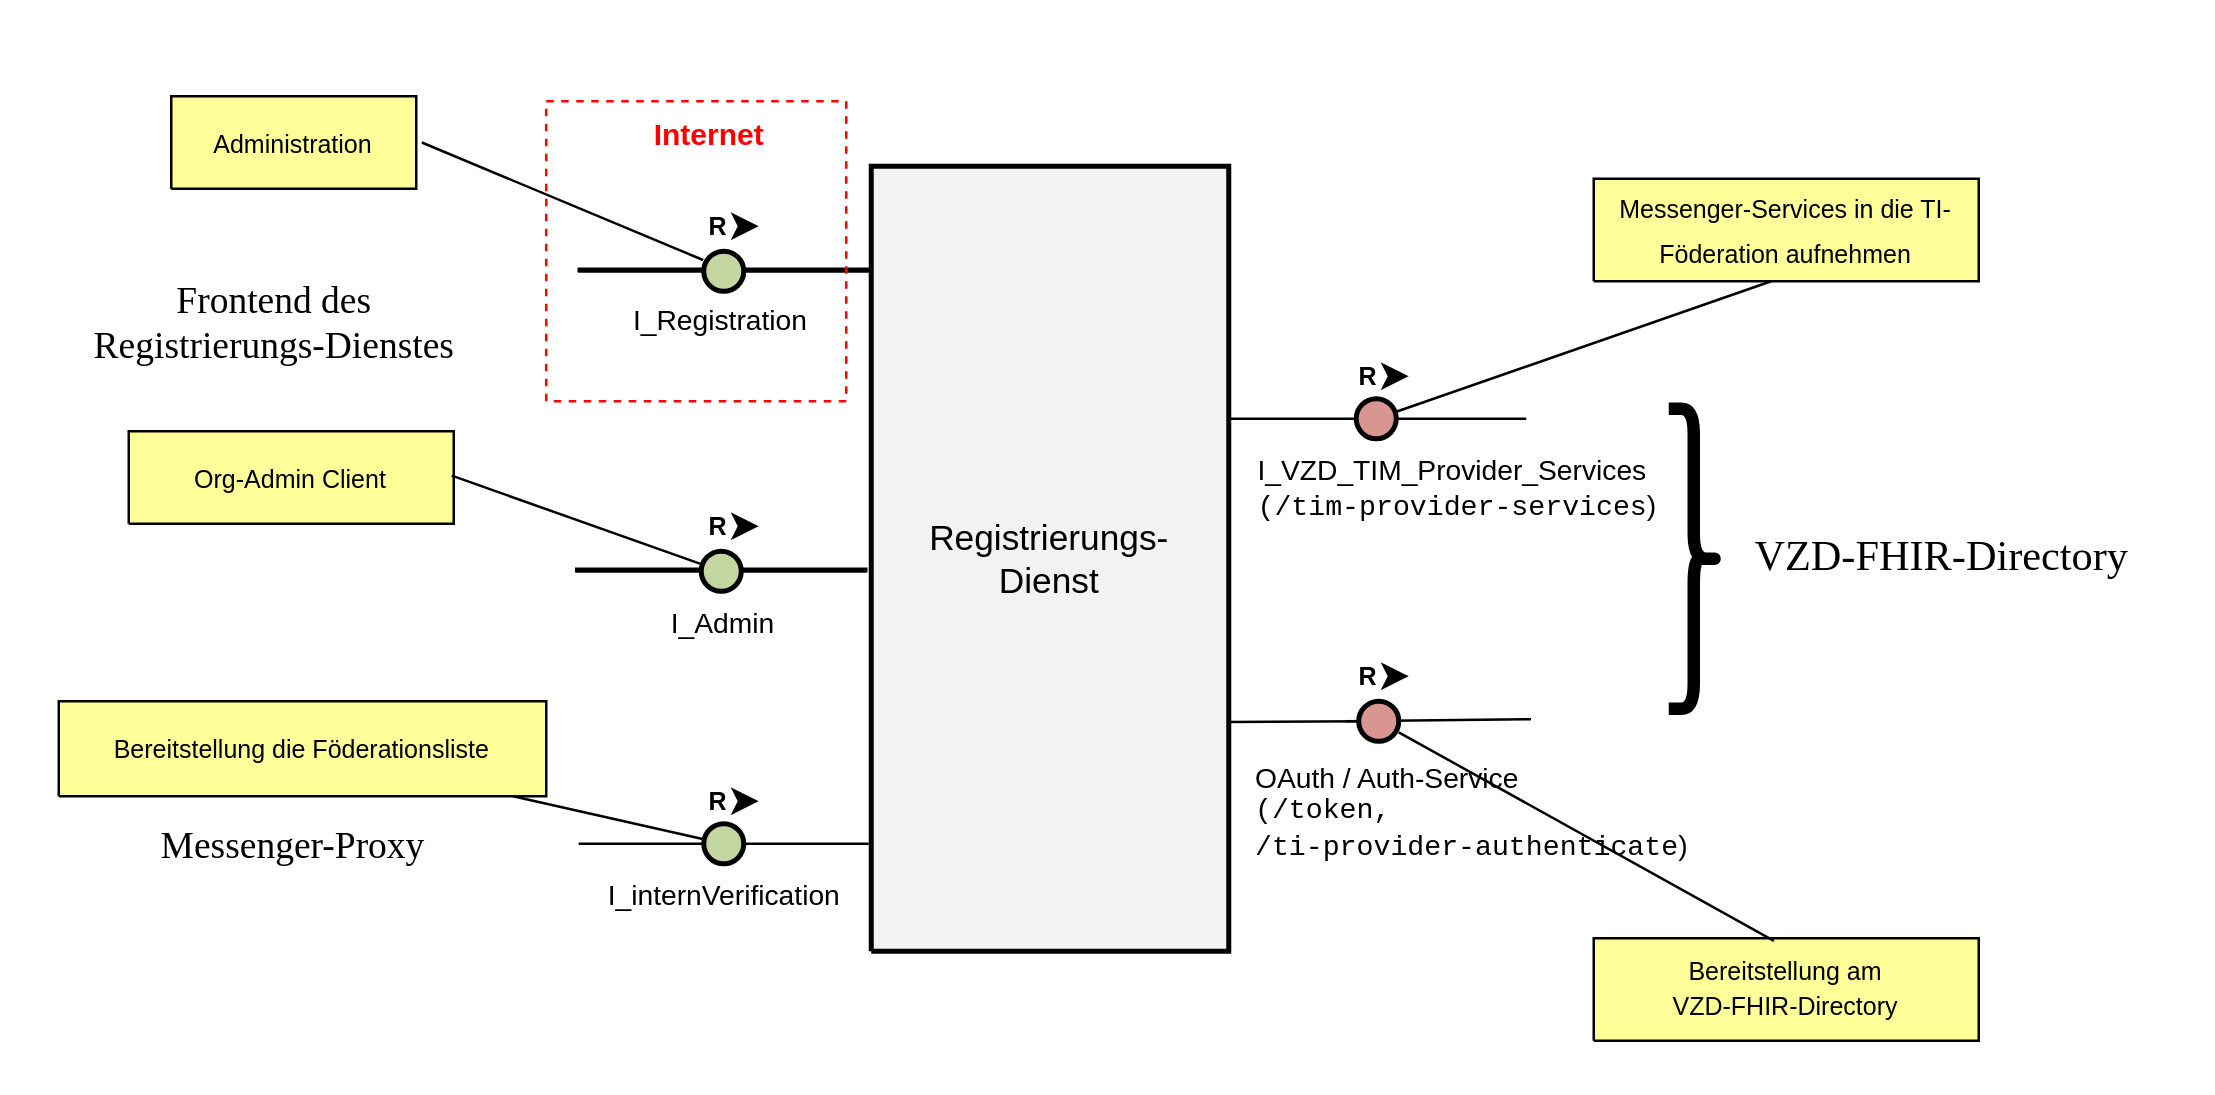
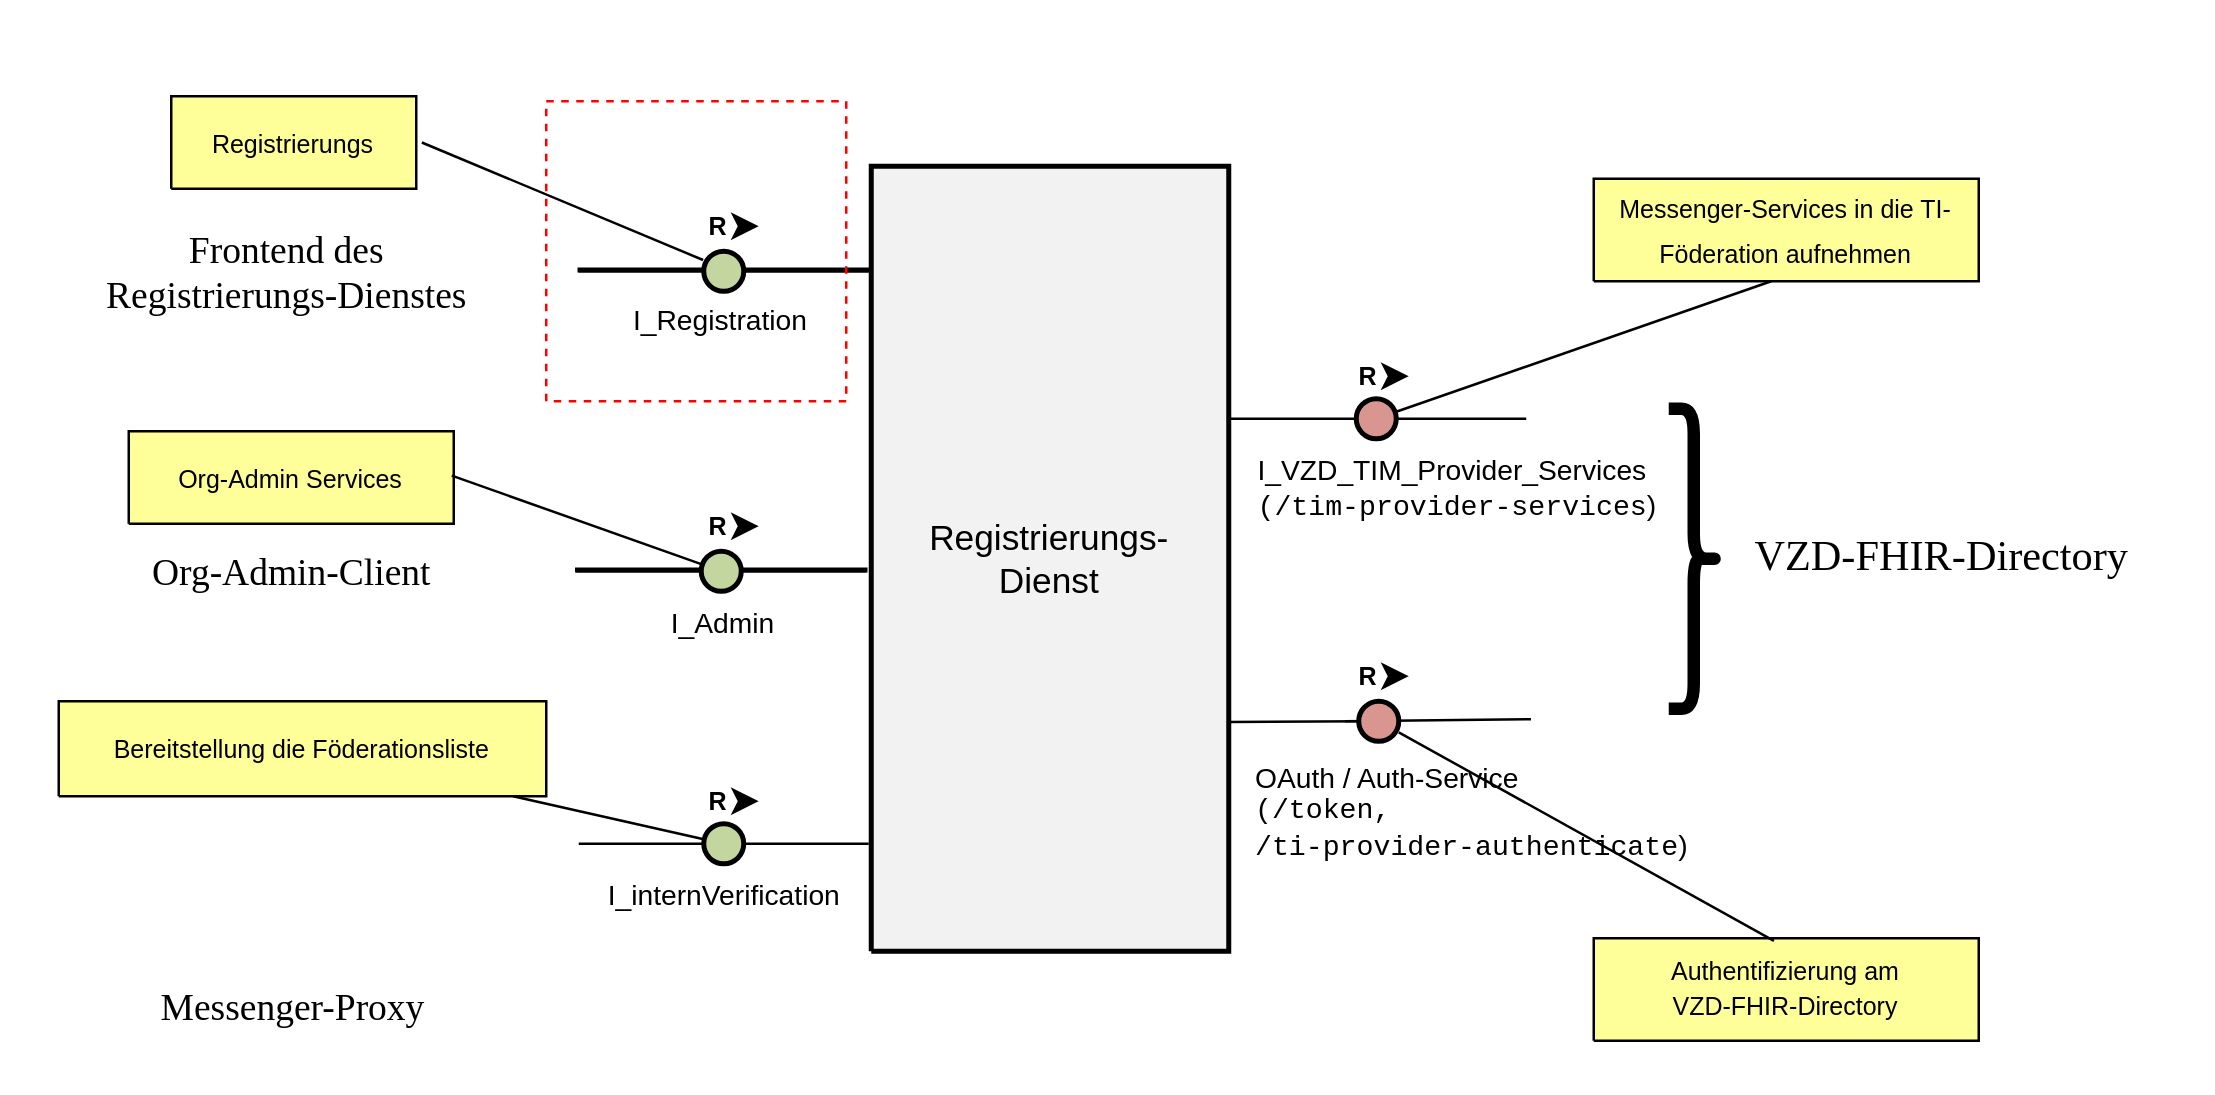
(709, 136) -> none
(294, 144) -> (294, 144)
(274, 321) -> (286, 271)
(291, 479) -> (291, 479)
none -> (293, 574)
(293, 846) -> (293, 1009)
(1786, 989) -> (1786, 989)
